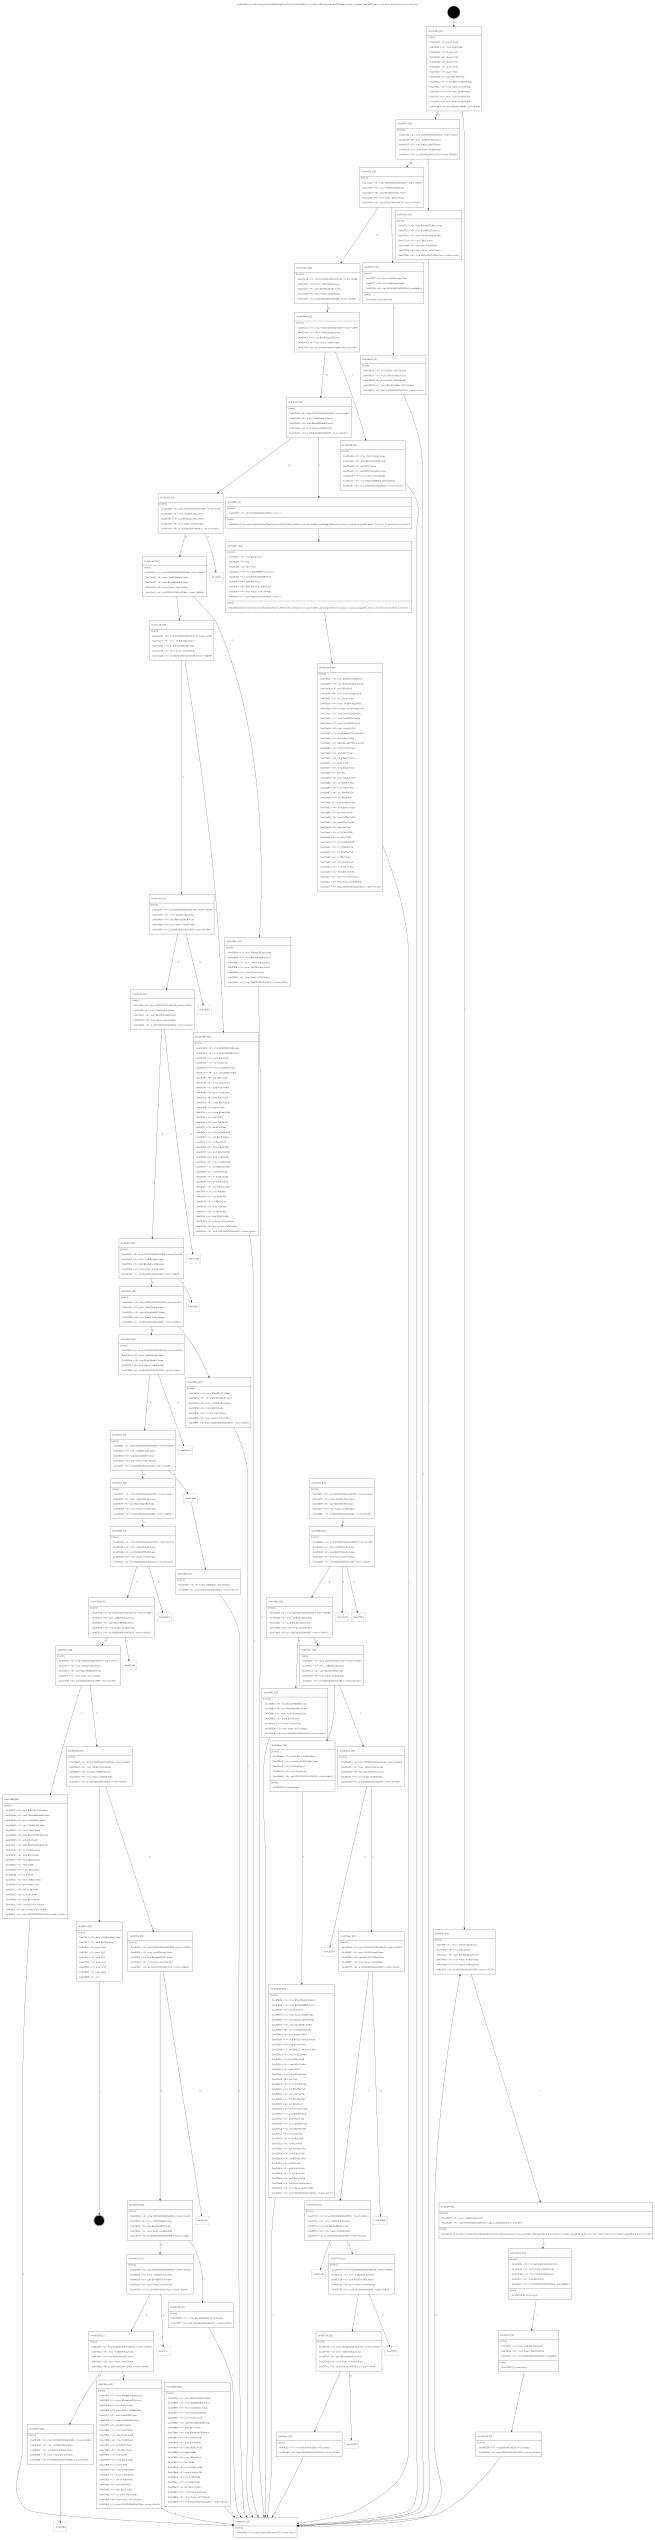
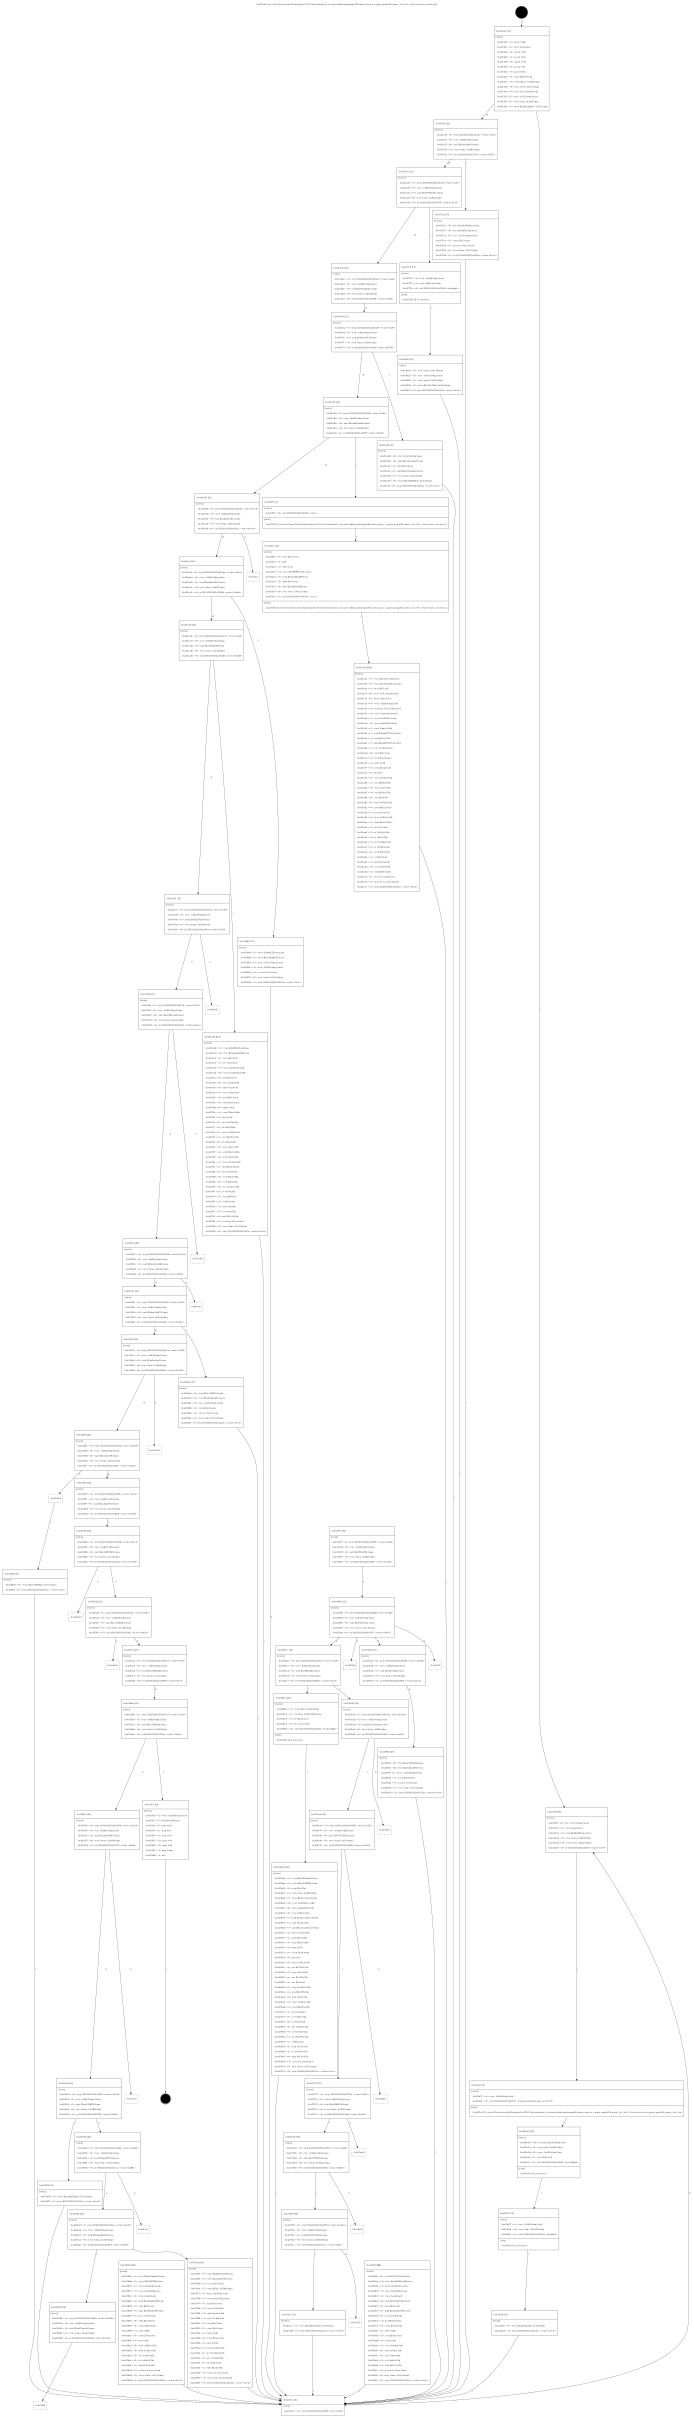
(315, 1641) -> (336, 1641)
(65, 1739) -> none
